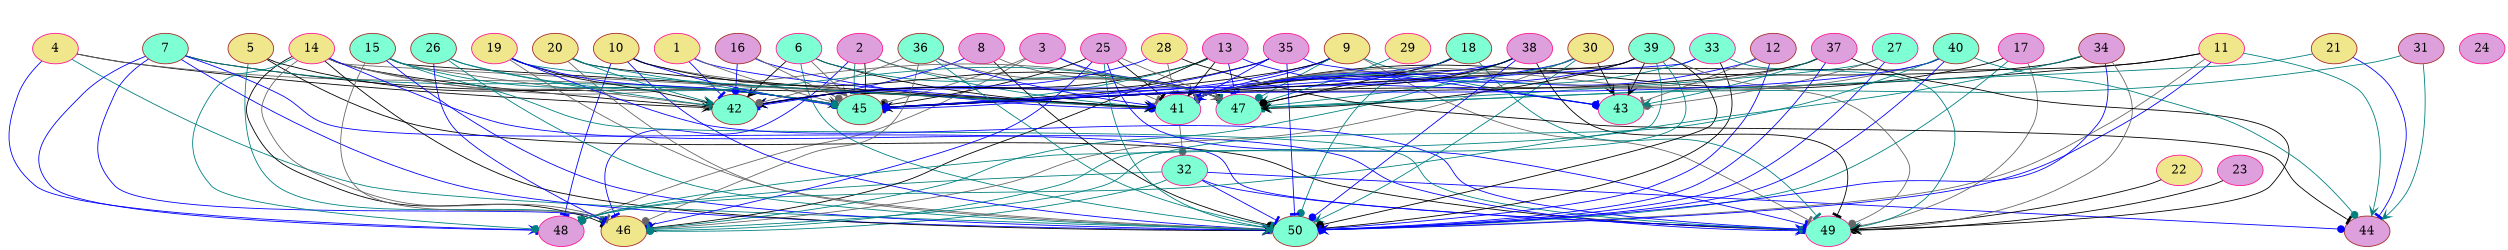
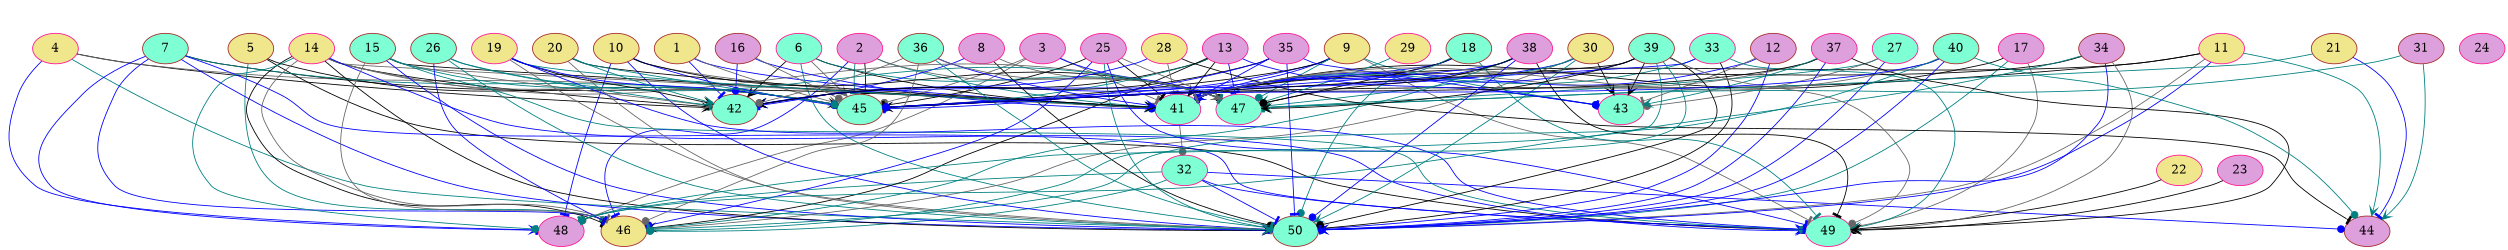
(677, 49) -> (677, 49)
